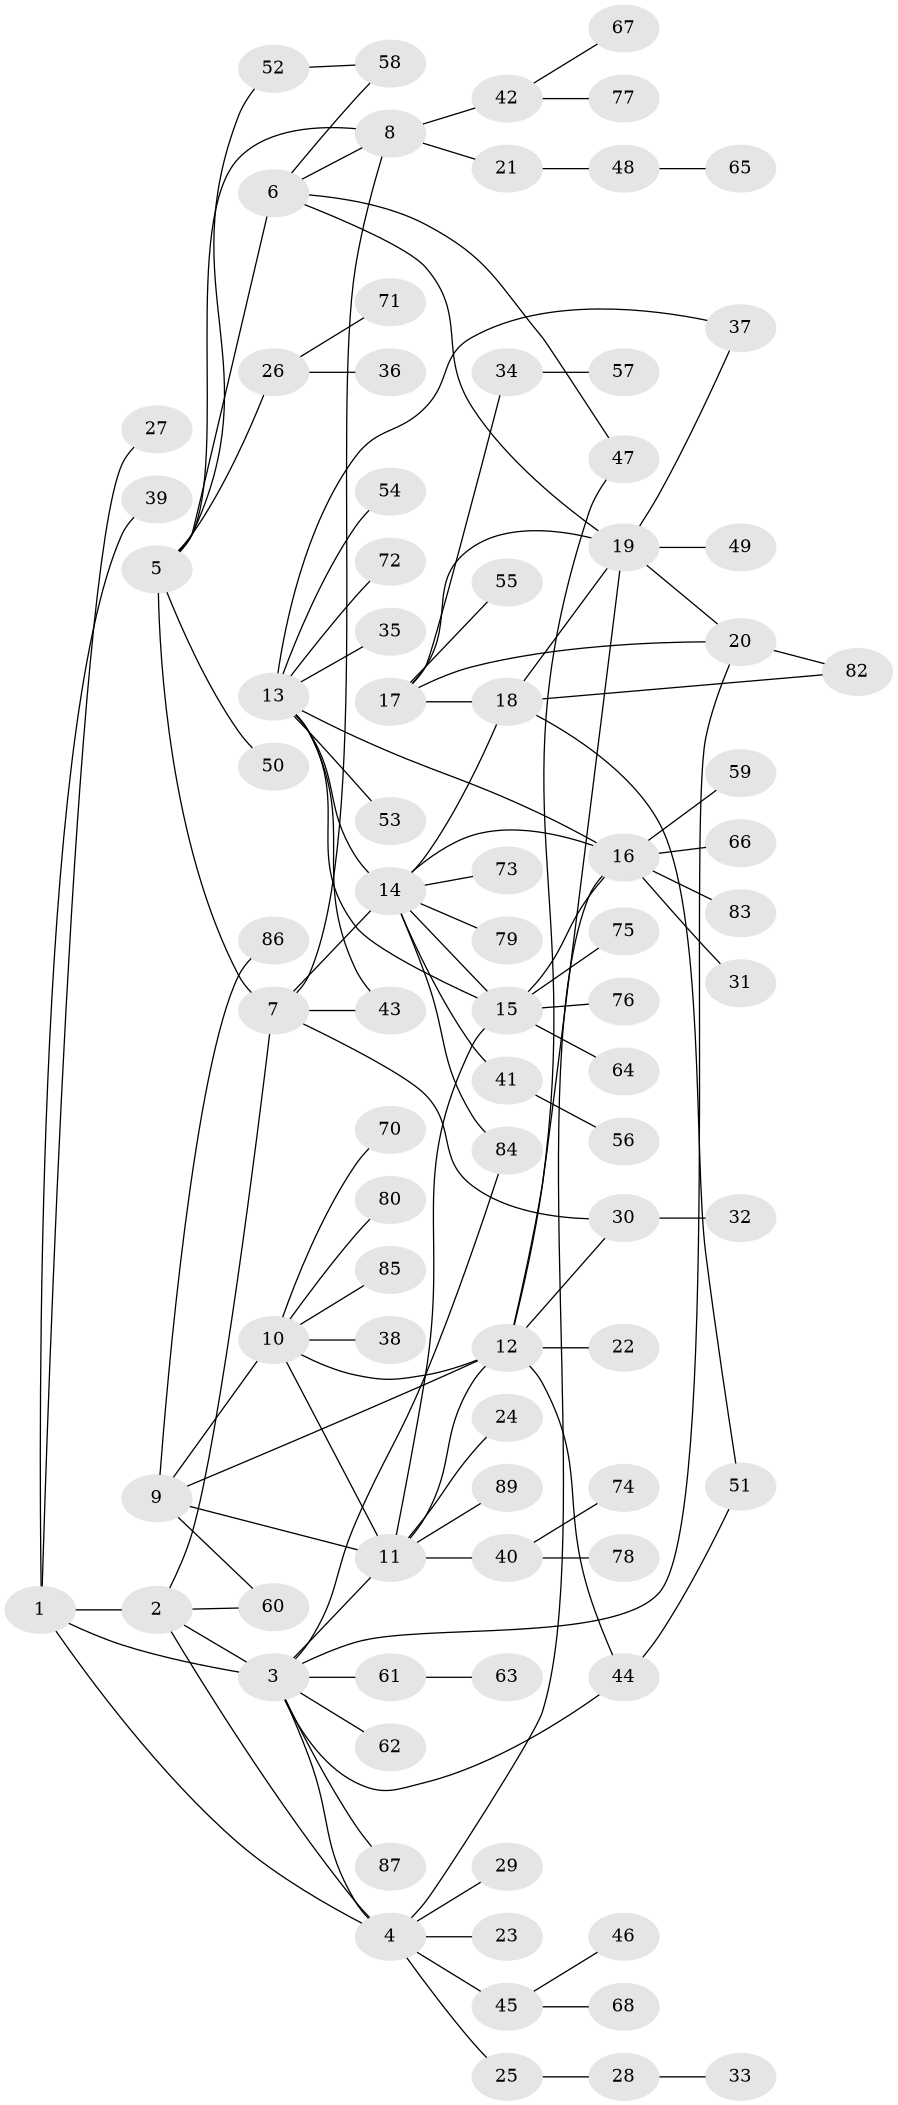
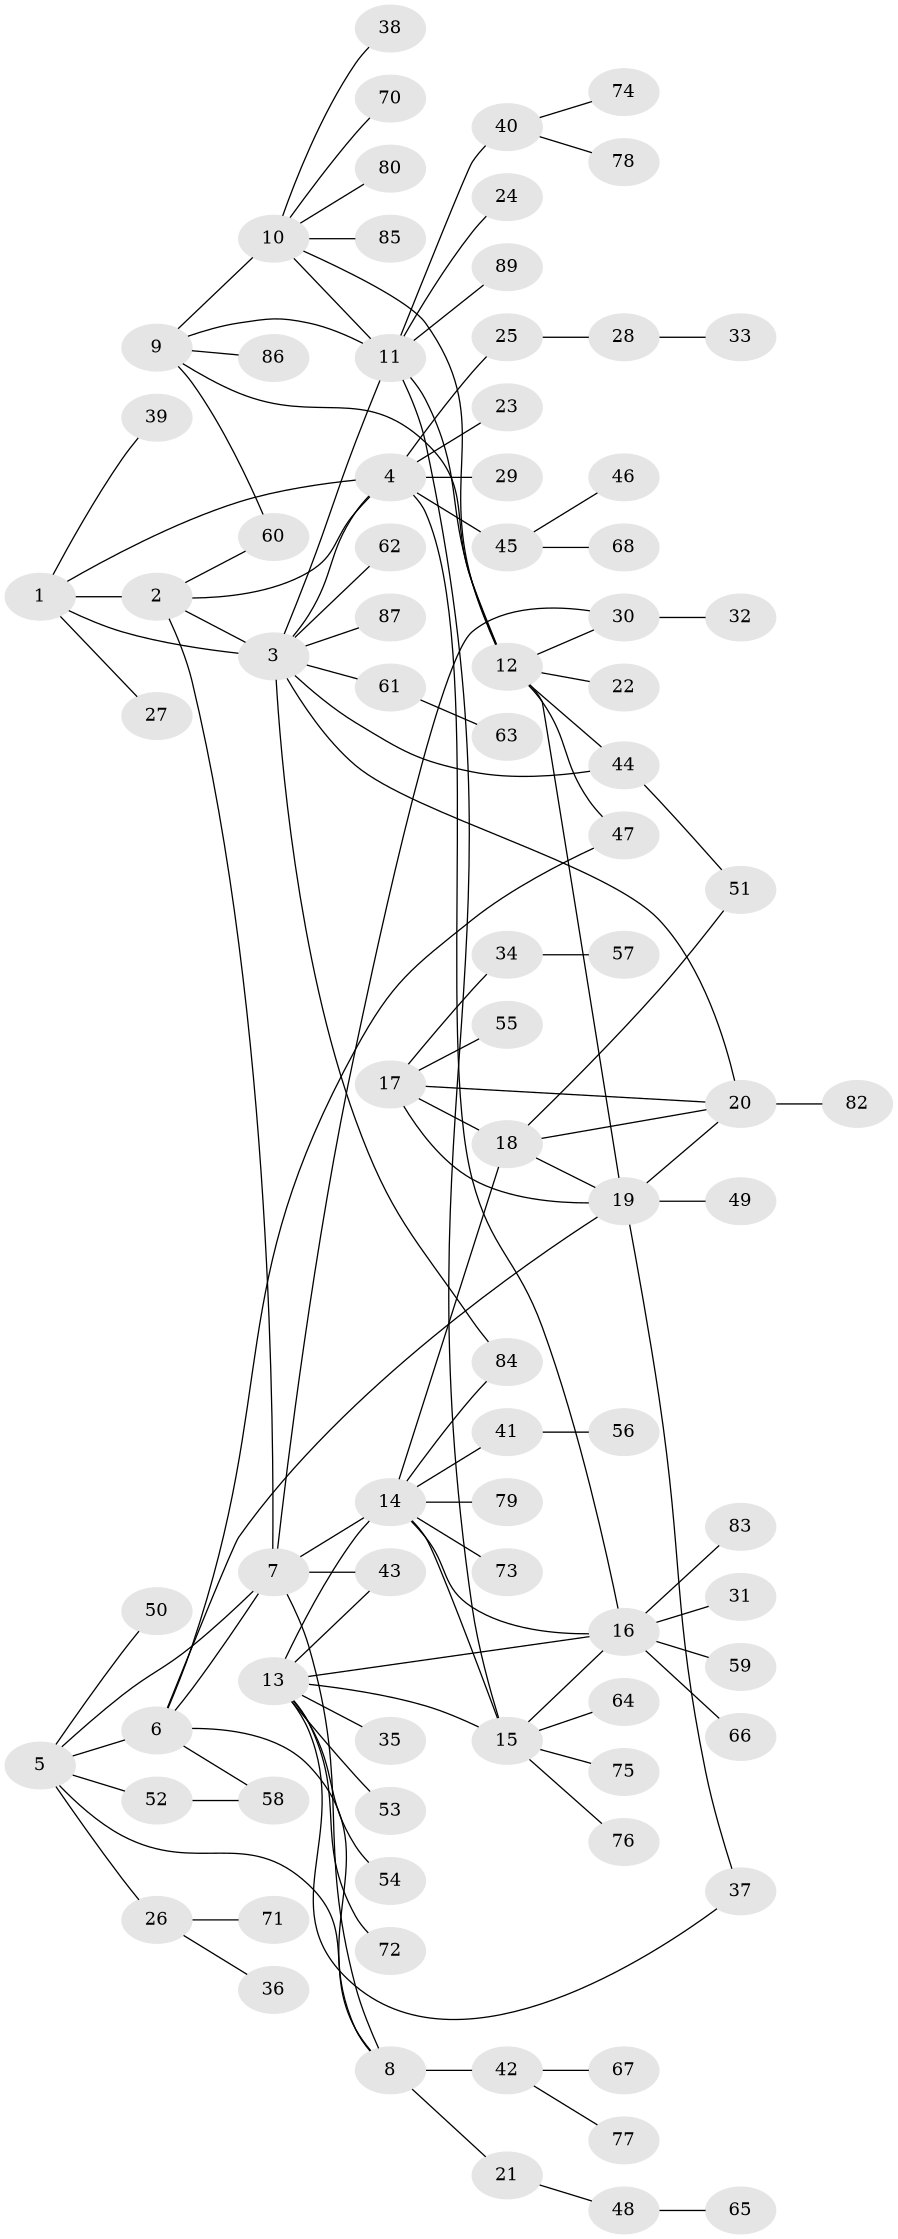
(683, 687) -> (624, 1124)
none -> (218, 1653)
